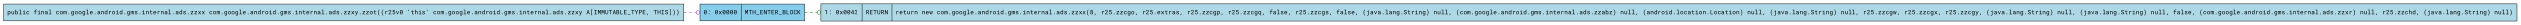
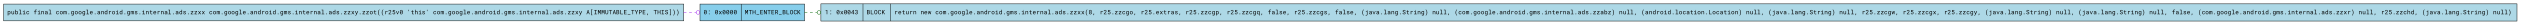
(877, 12) -> (876, 12)
